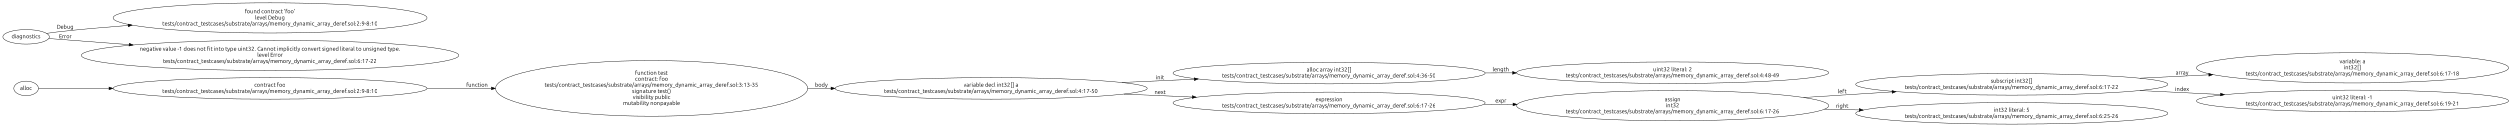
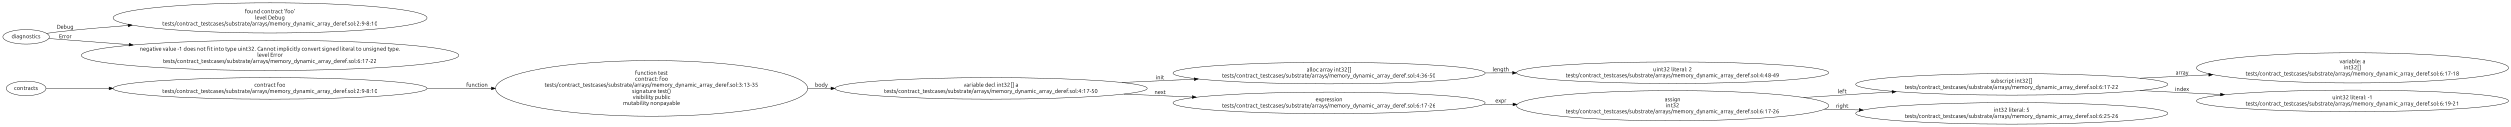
(26, 88) -> (26, 88)
